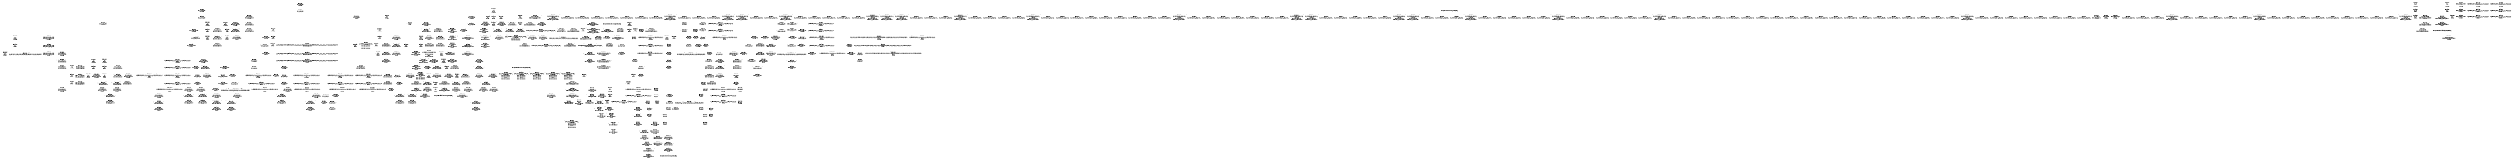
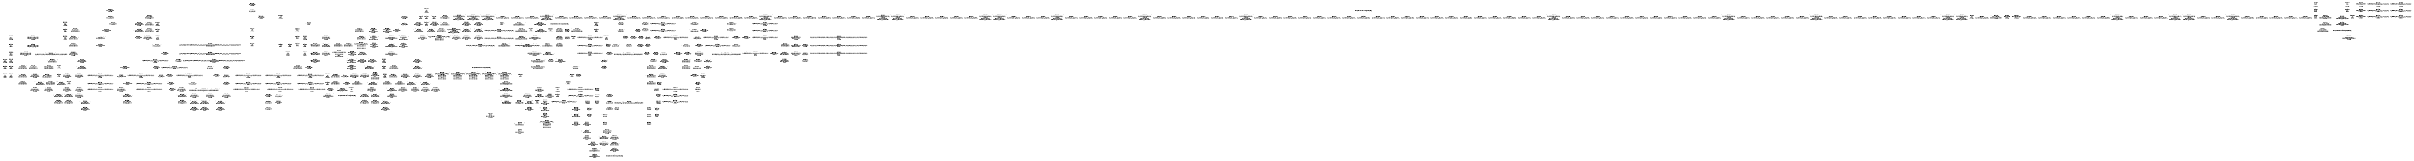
(2377, 17) -> none
